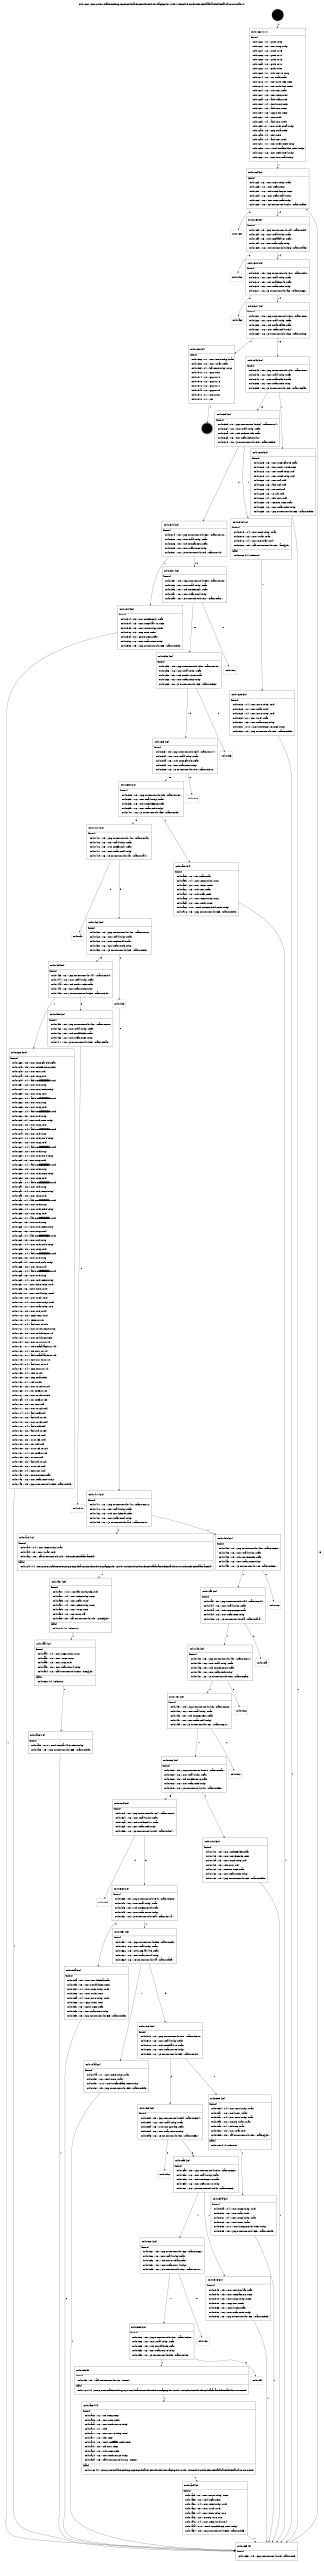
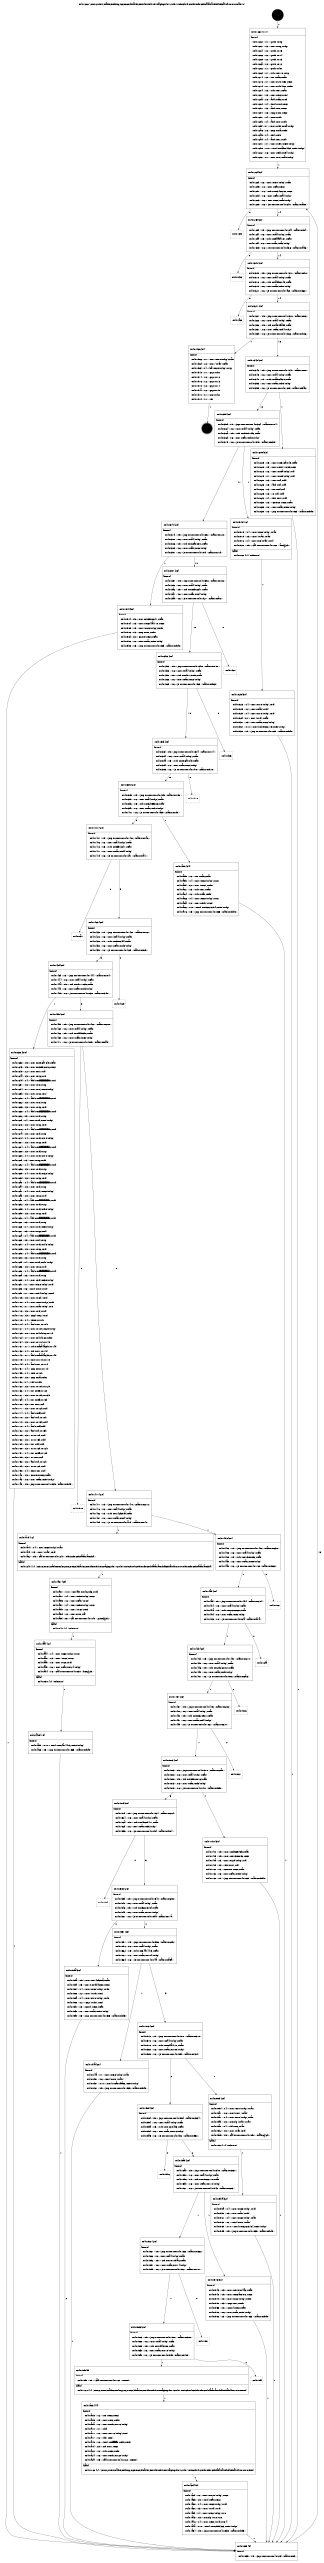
(119, 1249) -> (96, 1268)
